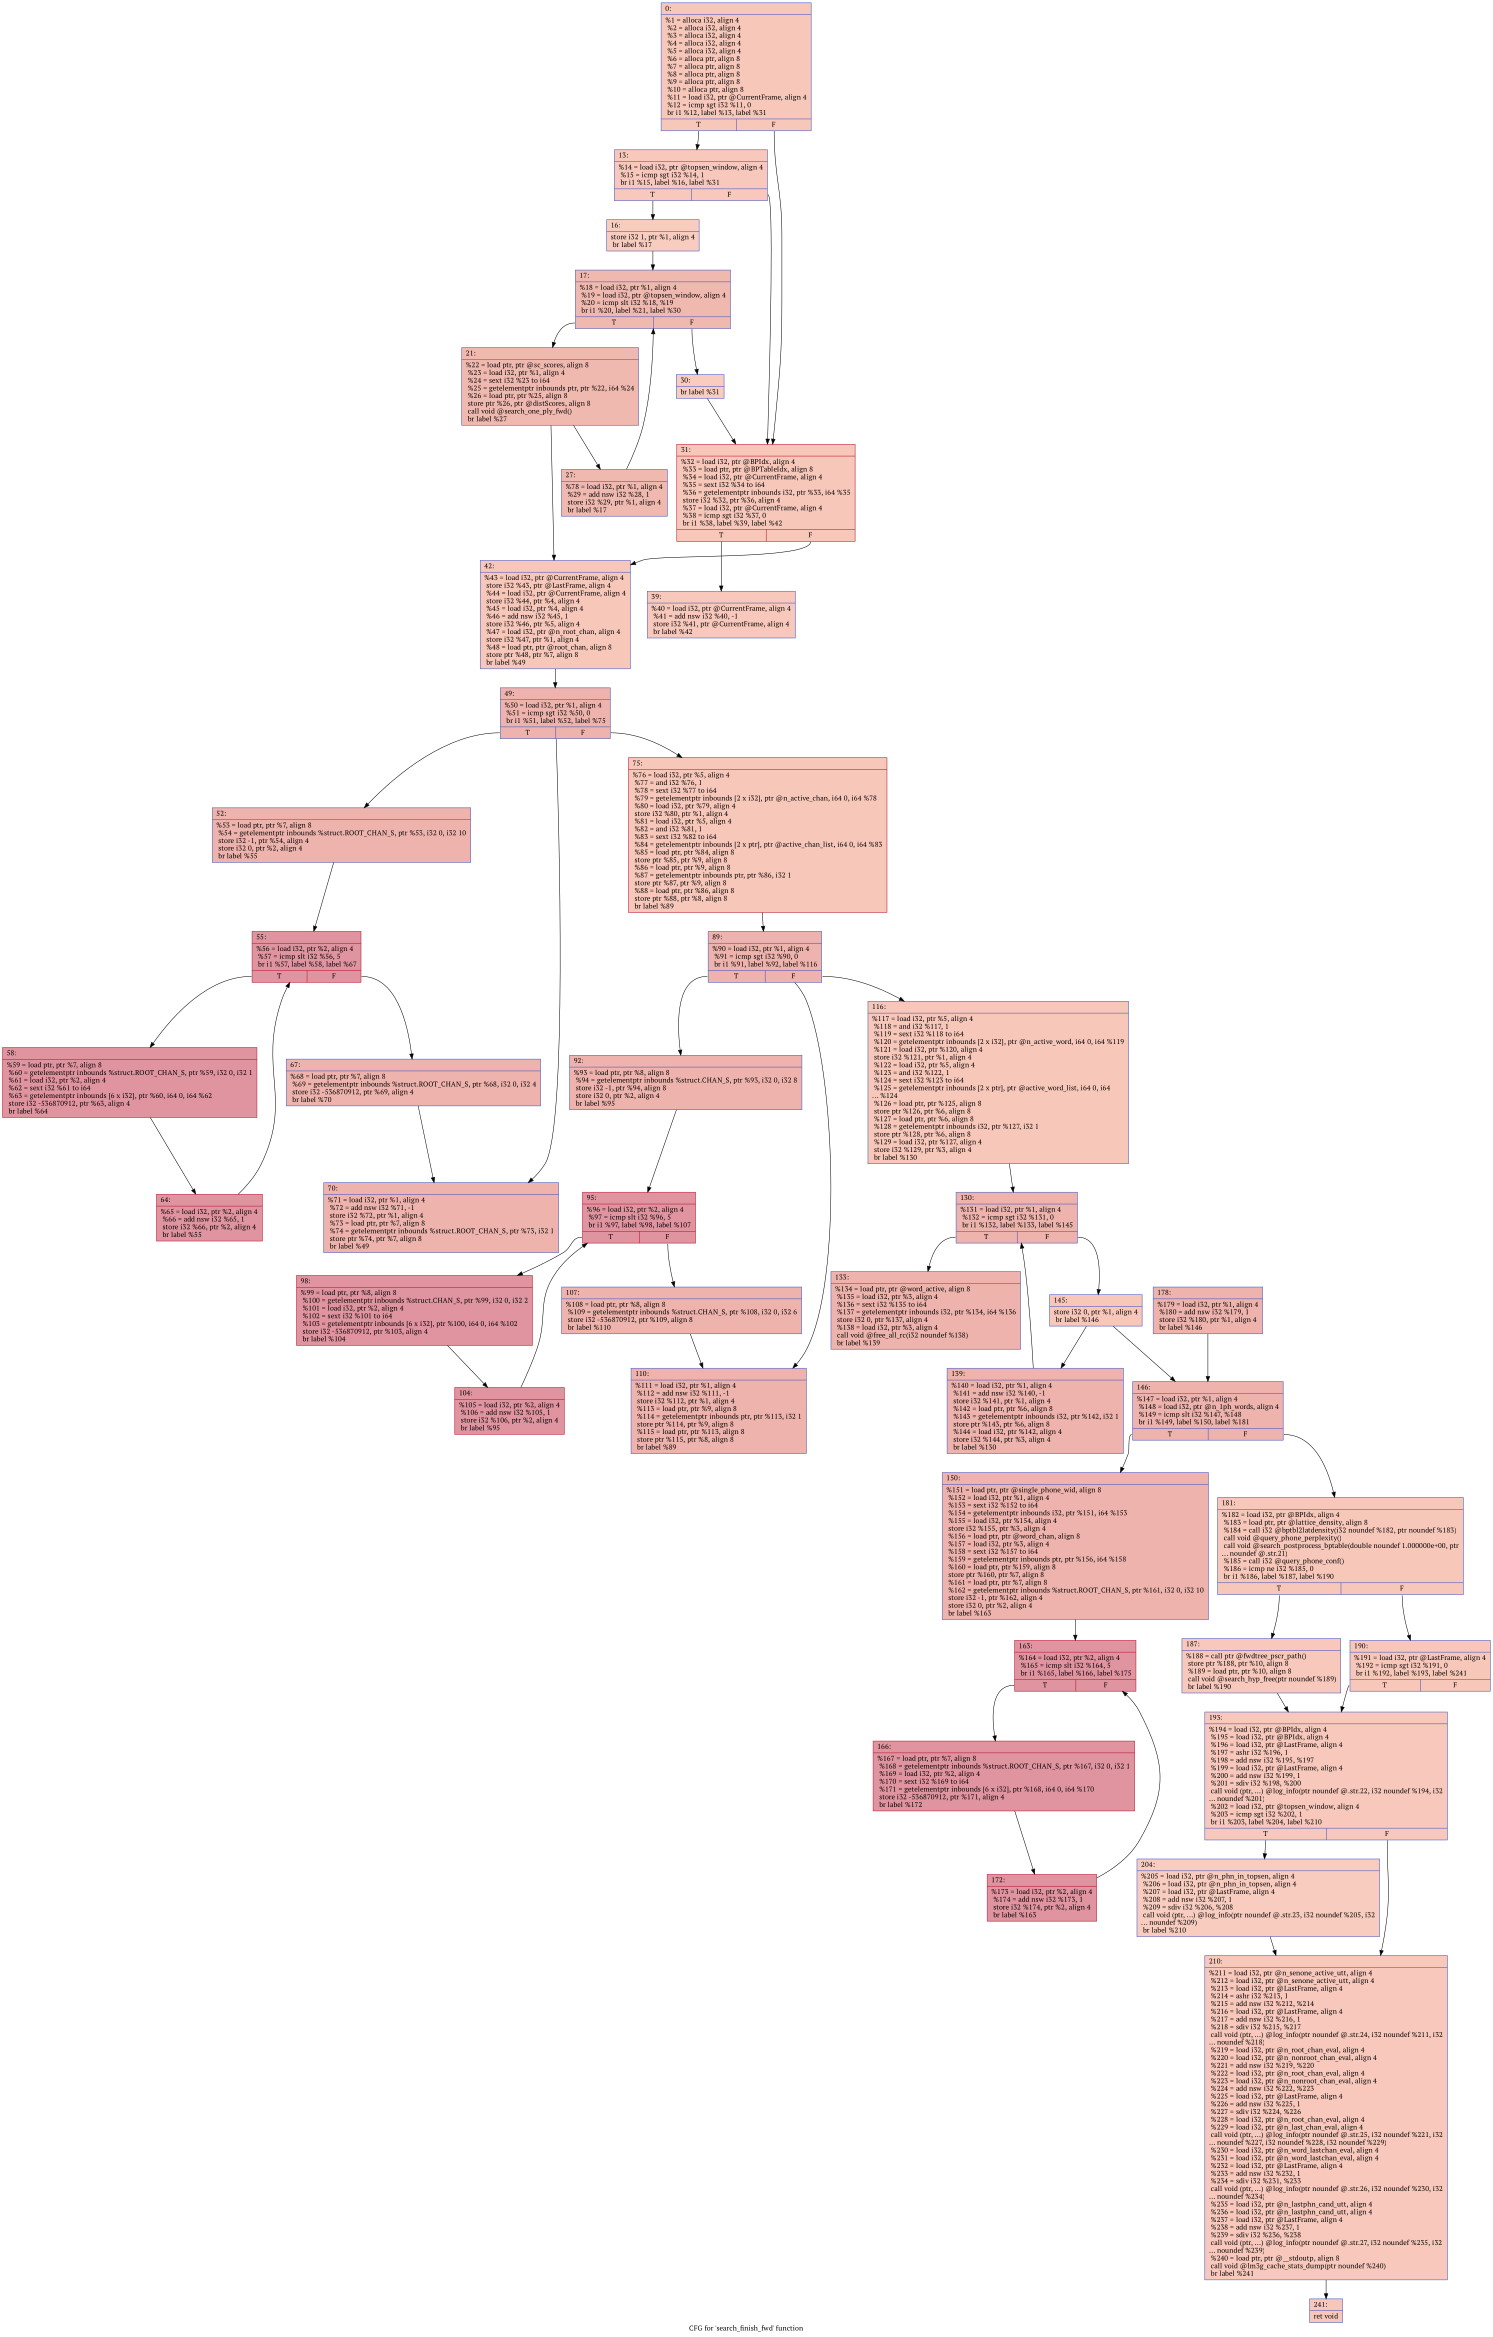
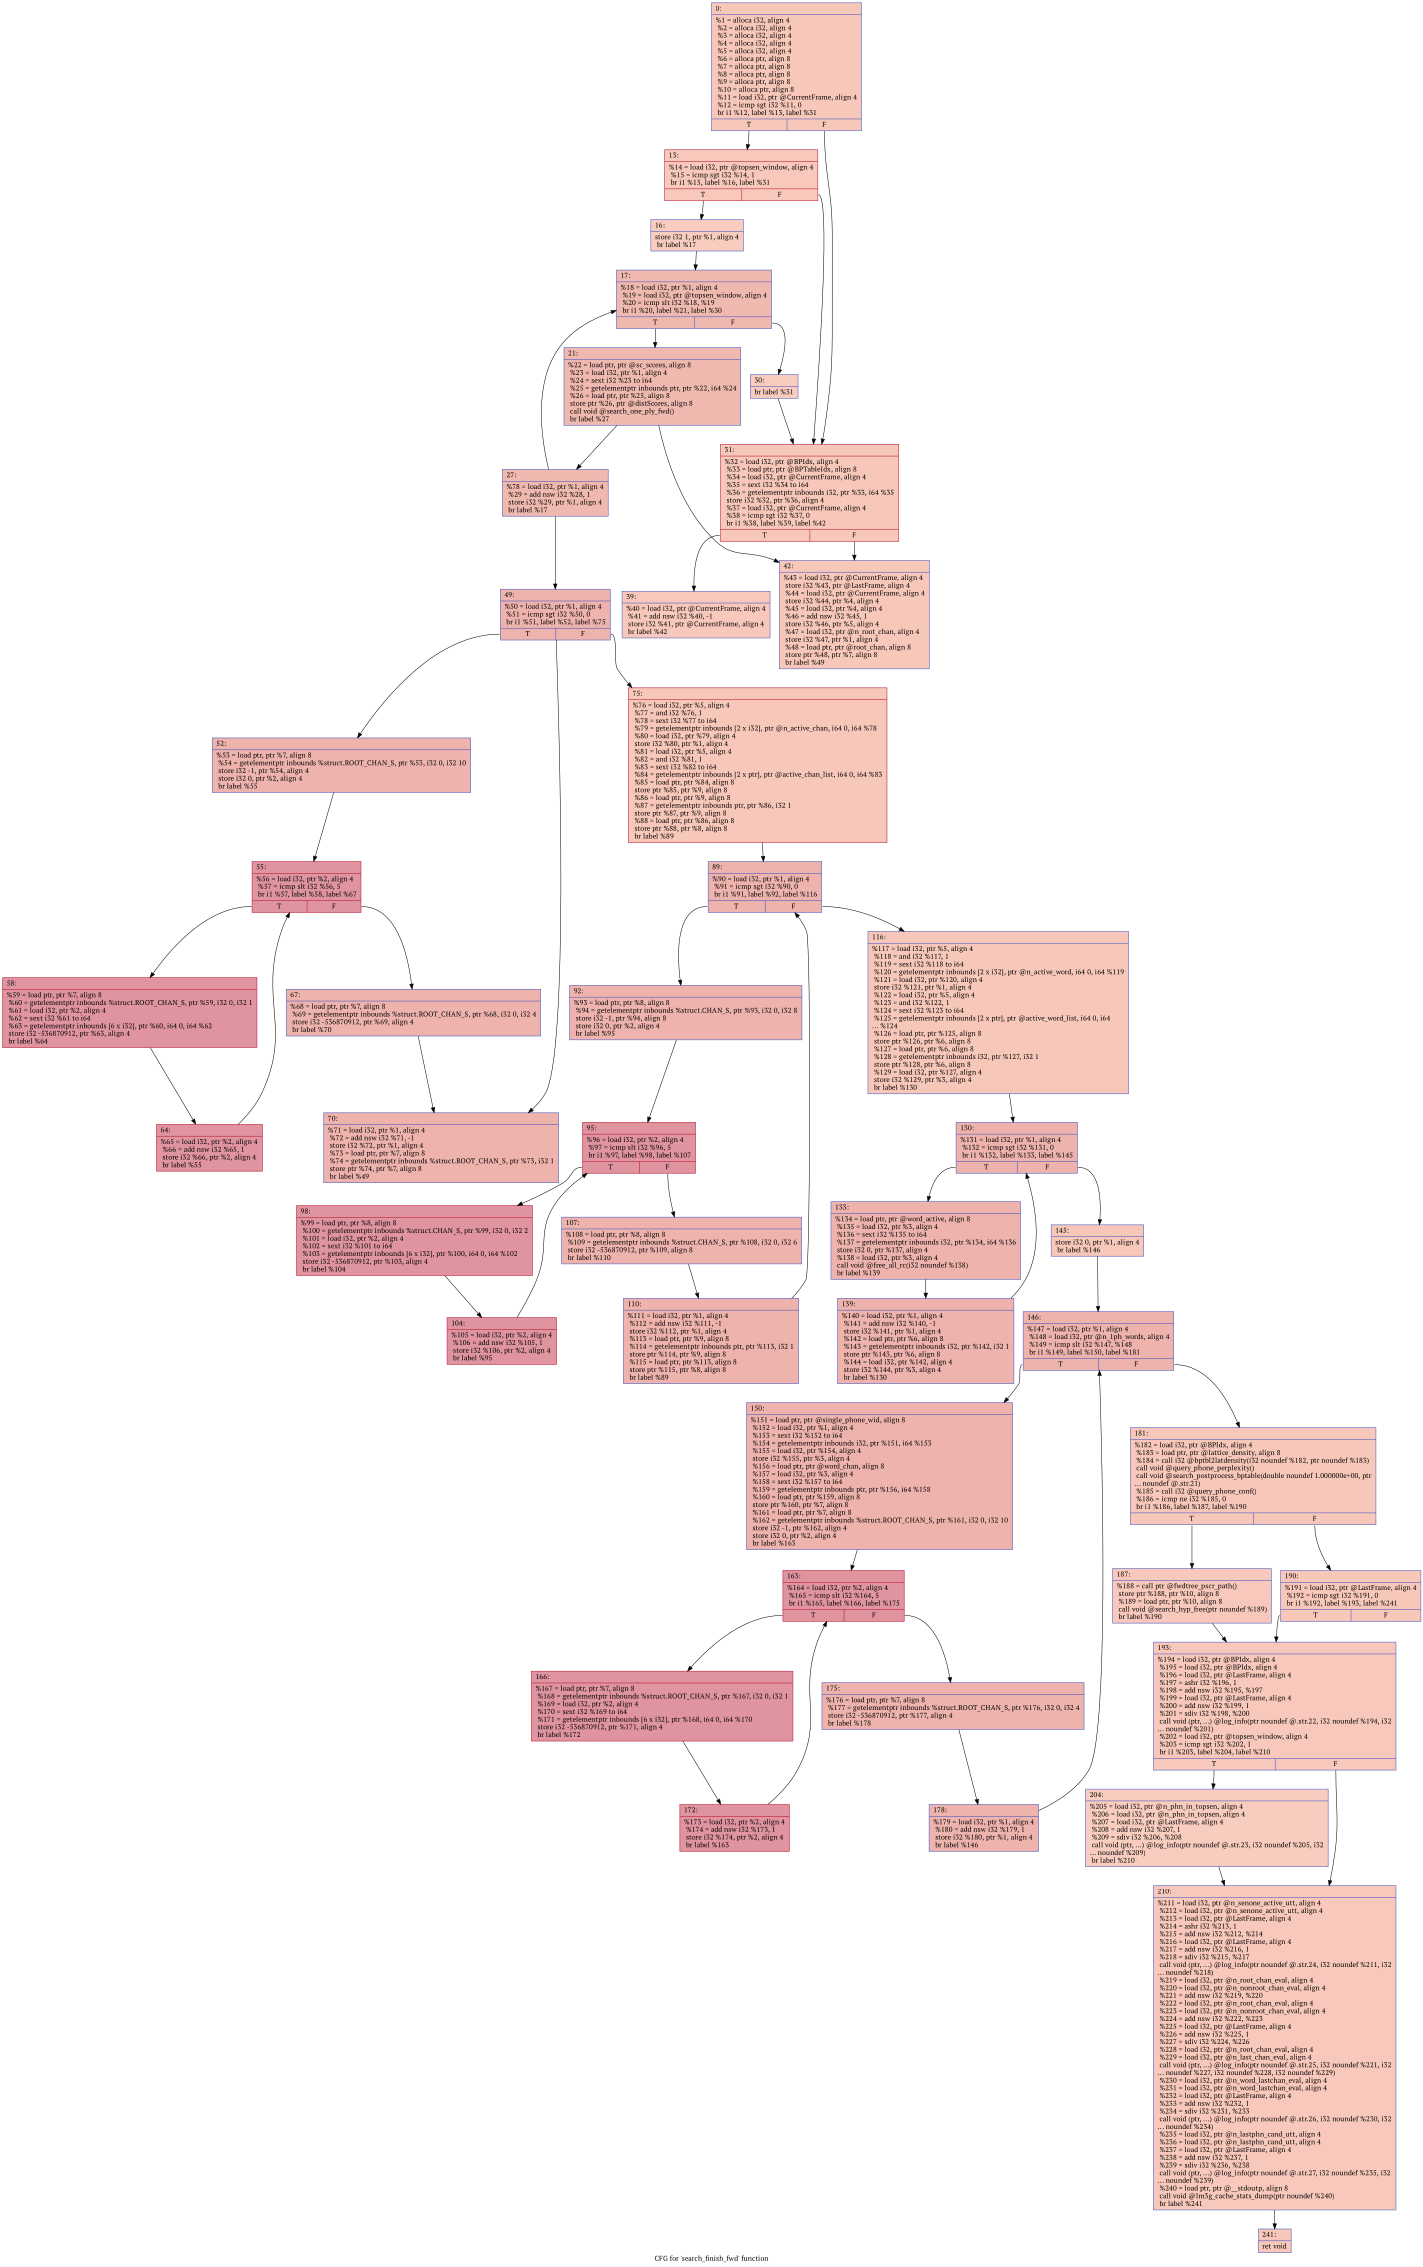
(691, 175) -> (741, 175)
(555, 676) -> (555, 550)
(831, 1173) -> (810, 1109)
(1075, 1345) -> (926, 1286)
none -> (953, 1706)
